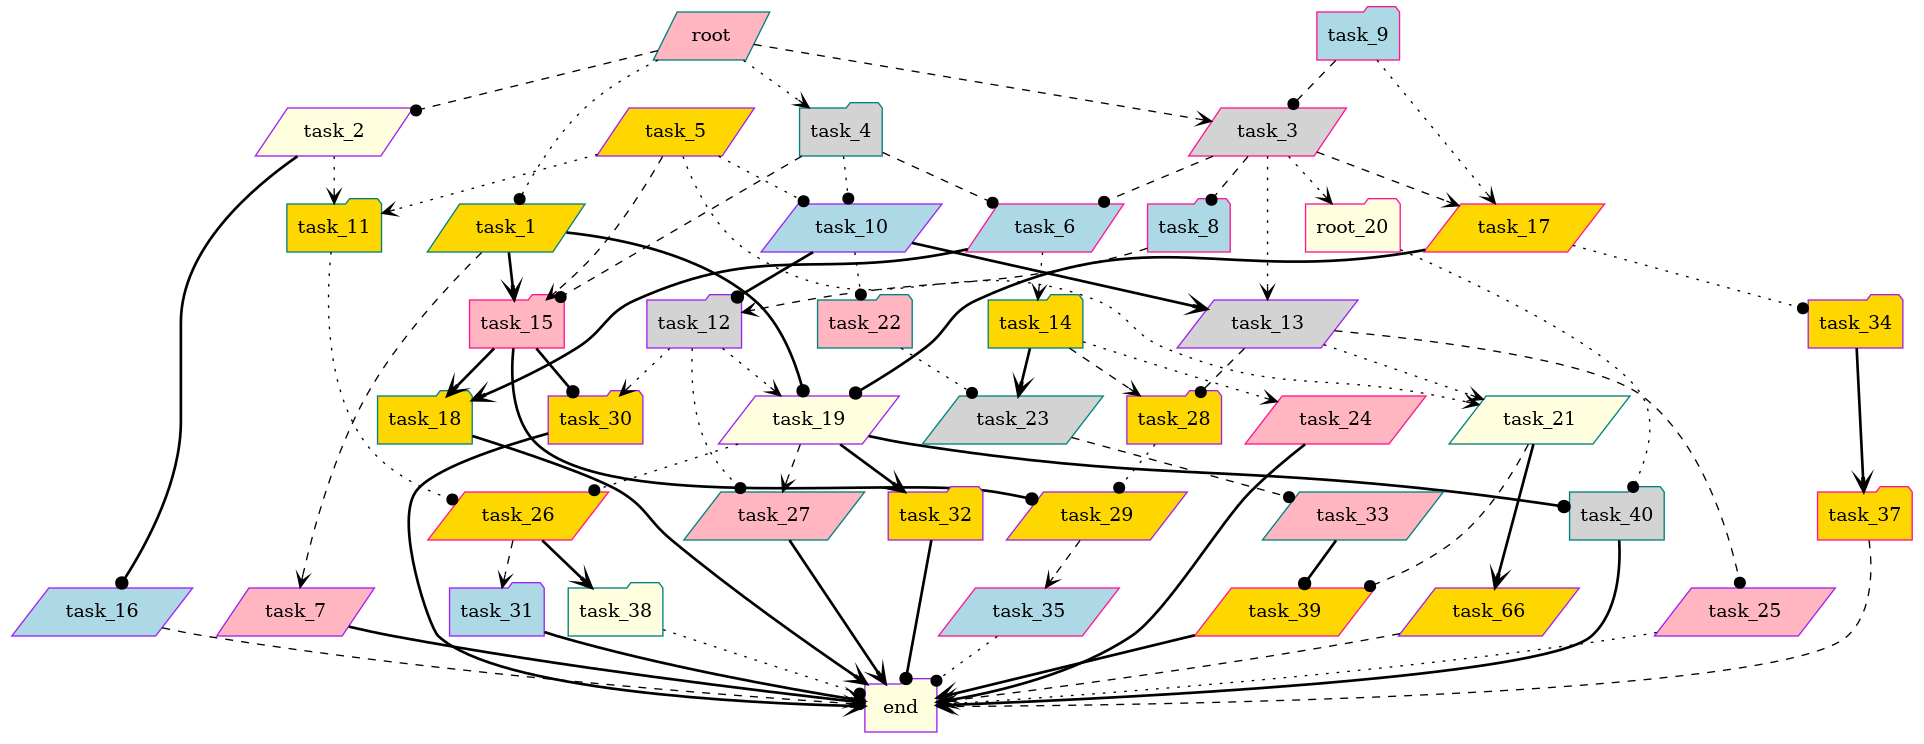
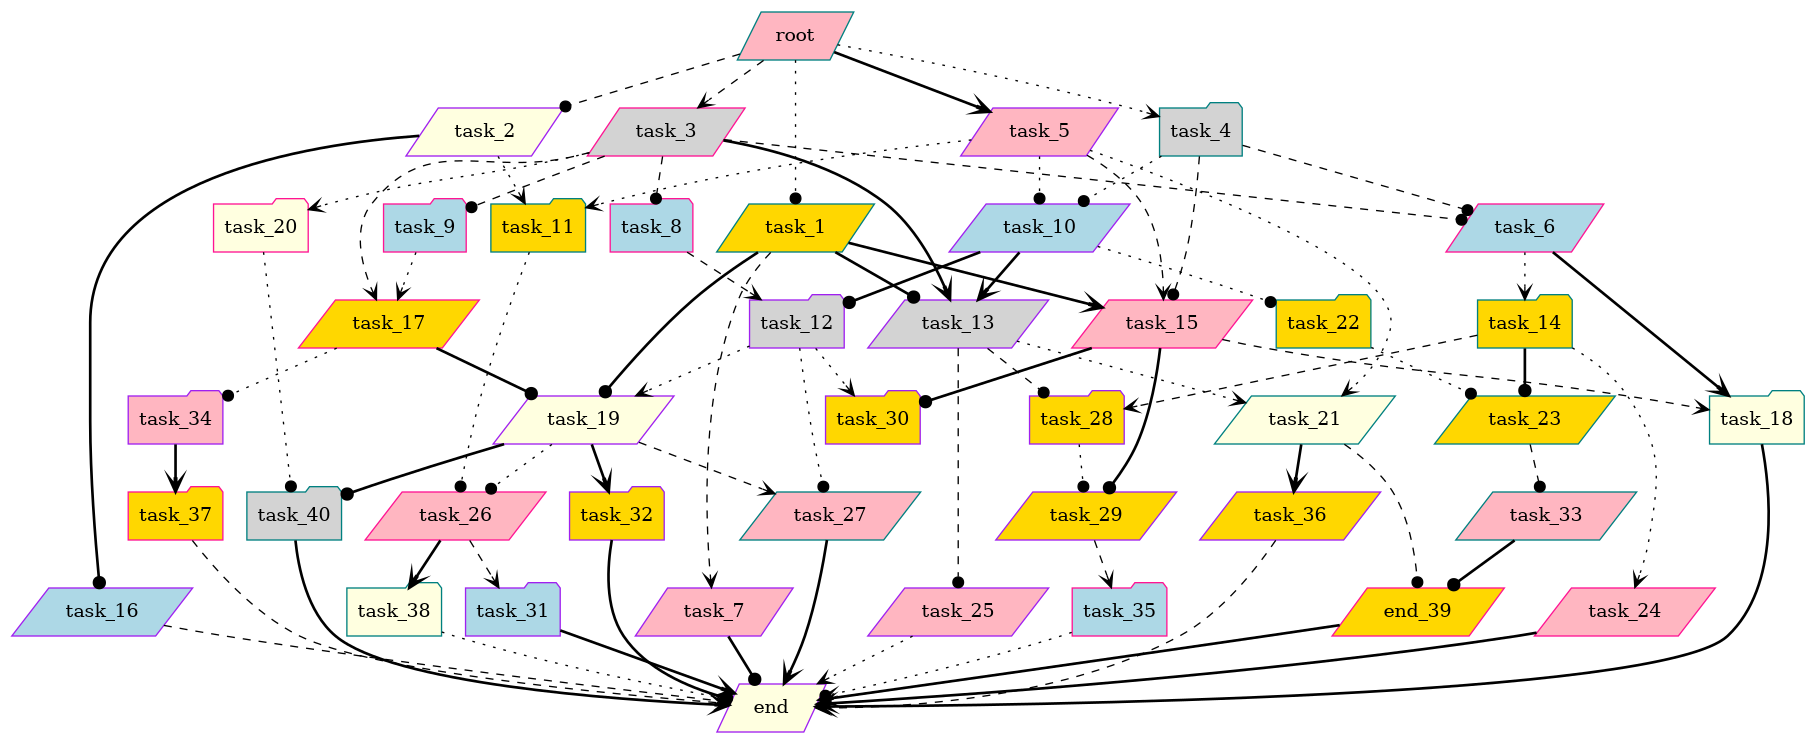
none -> (906, 79)
(1317, 80) -> (541, 180)
(676, 132) -> (1040, 132)
(1268, 221) -> (855, 184)
(1353, 228) -> (261, 228)
none -> (872, 273)
(517, 324) -> (1162, 324)
(865, 324) -> (1324, 324)
(1856, 324) -> (176, 420)
(1026, 366) -> (1525, 367)
(475, 367) -> (1459, 375)
(425, 420) -> (1757, 420)
(1013, 420) -> (1525, 420)
(518, 516) -> (456, 516)
(1029, 612) -> (1120, 612)
(1285, 612) -> (1418, 612)
(1489, 612) -> (1290, 516)
(495, 664) -> none
(901, 708) -> (772, 708)
